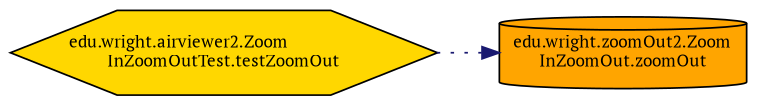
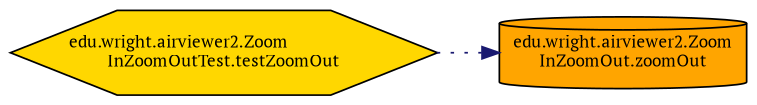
(623, 53) -> (623, 53)
